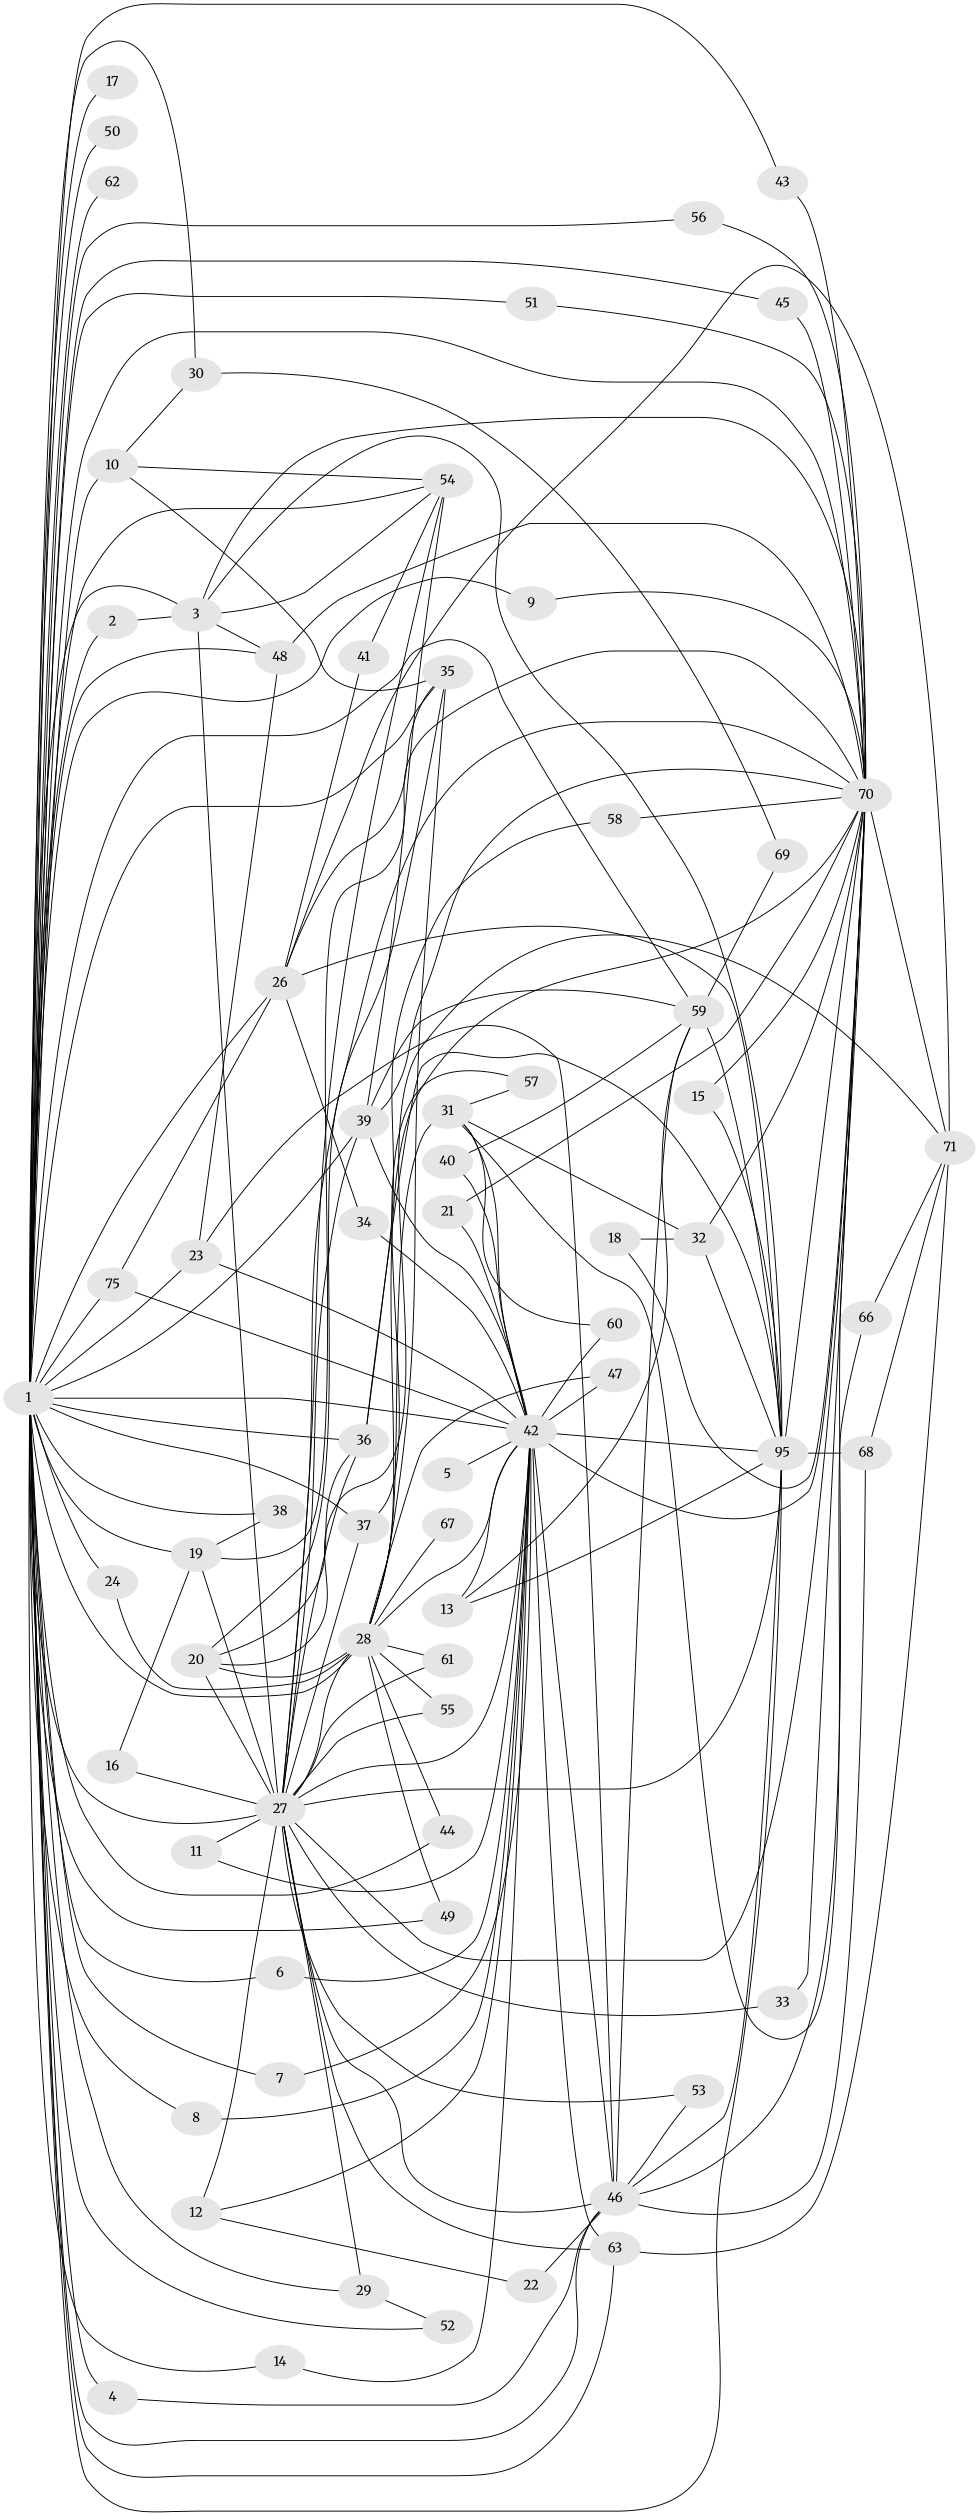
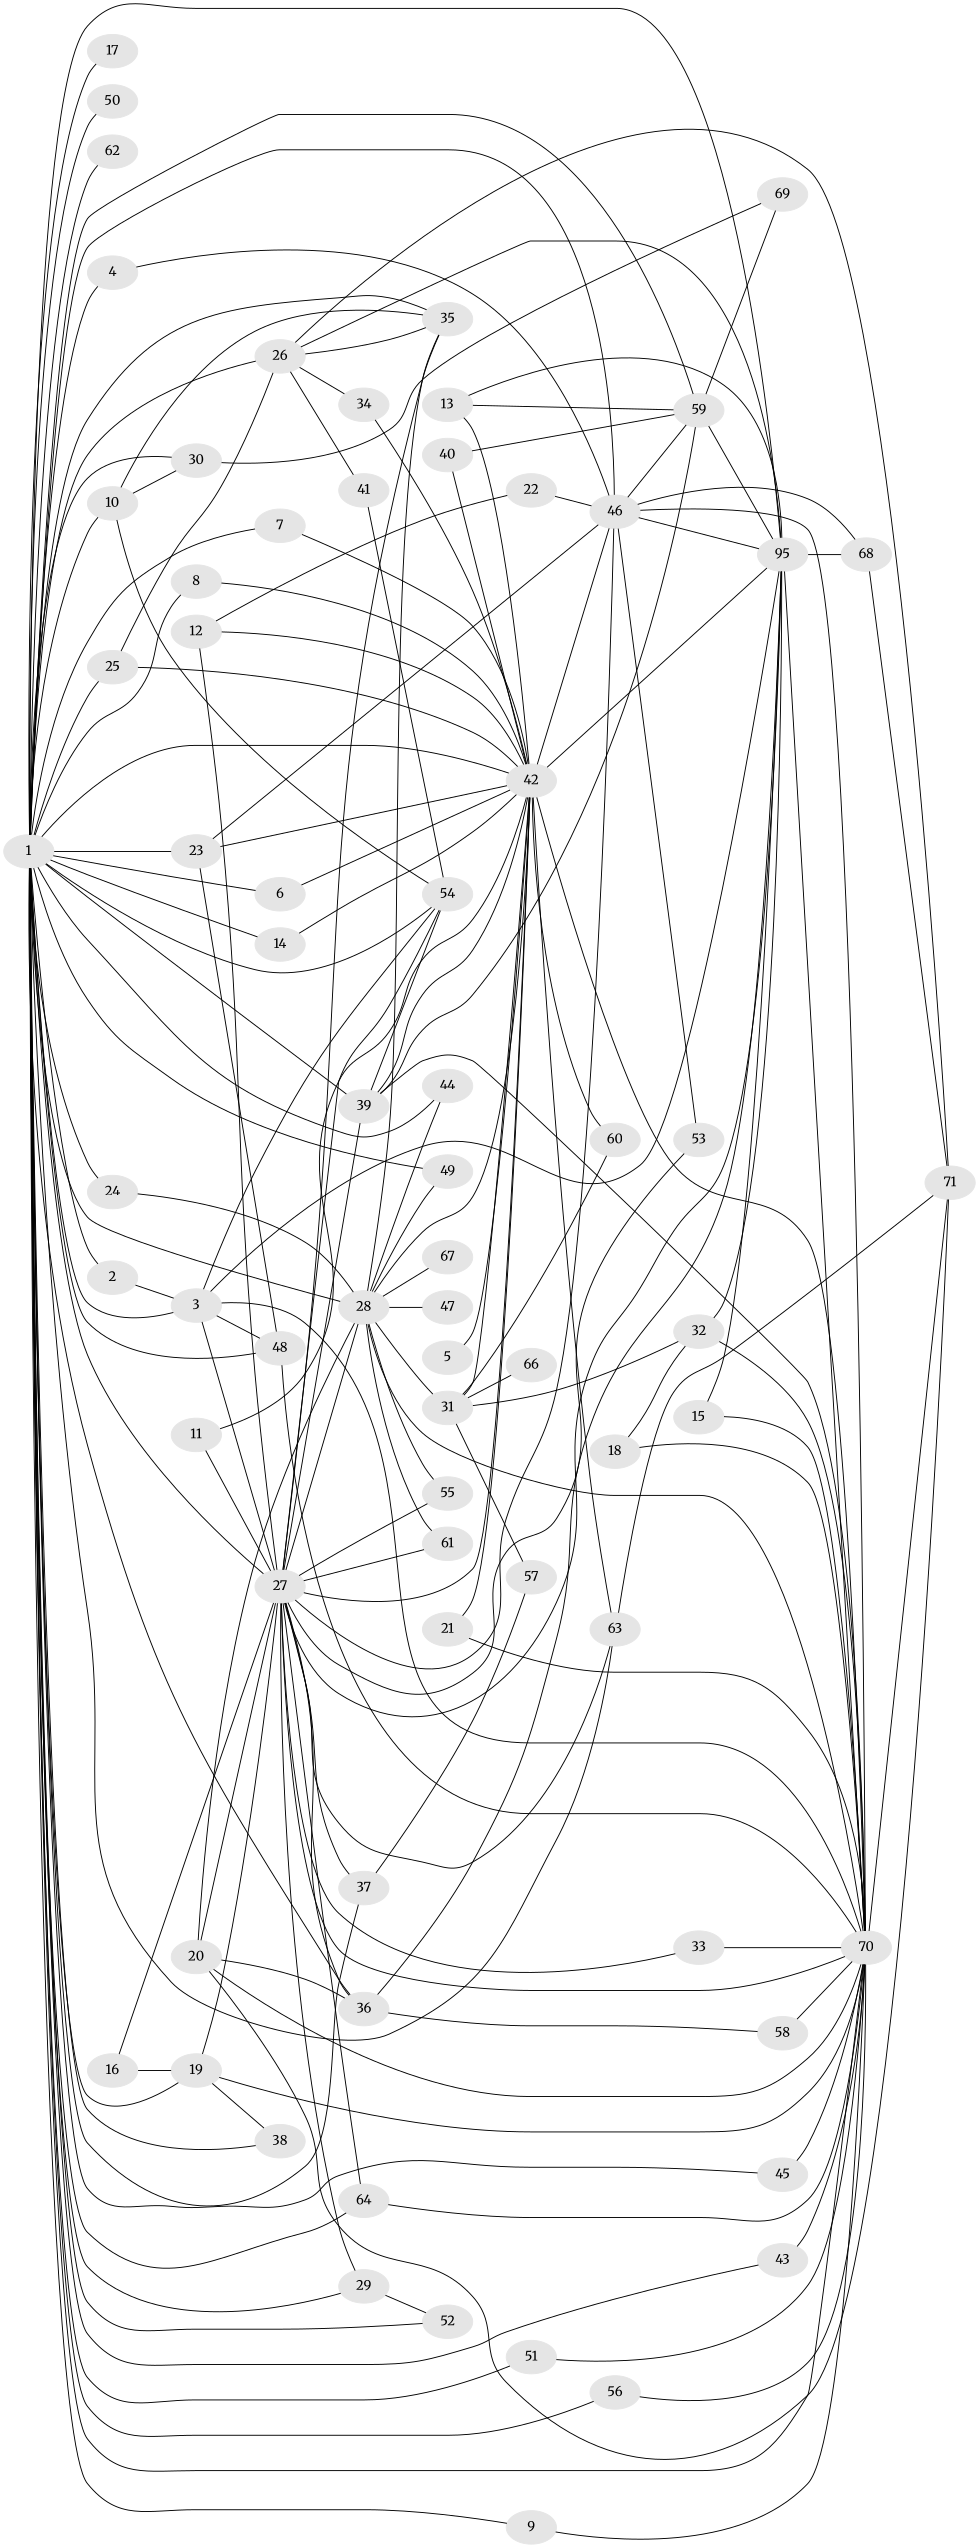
(908, 1233) -> none
(113, 1285) -> (113, 667)
(573, 1403) -> none
none -> (364, 2201)
